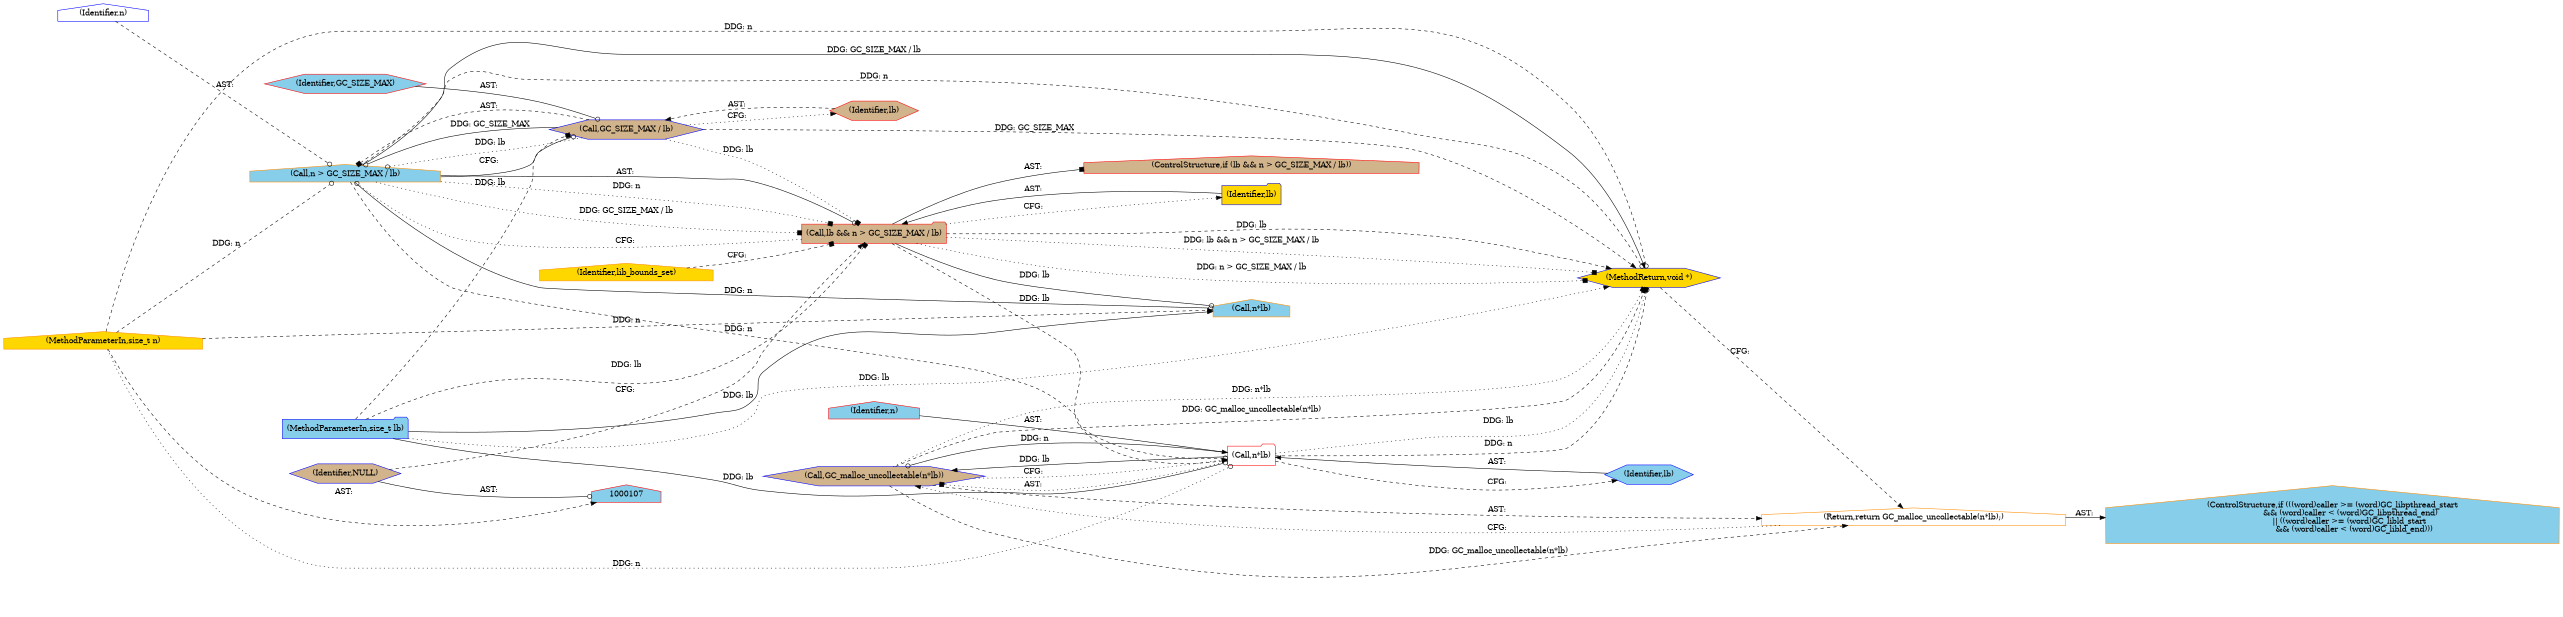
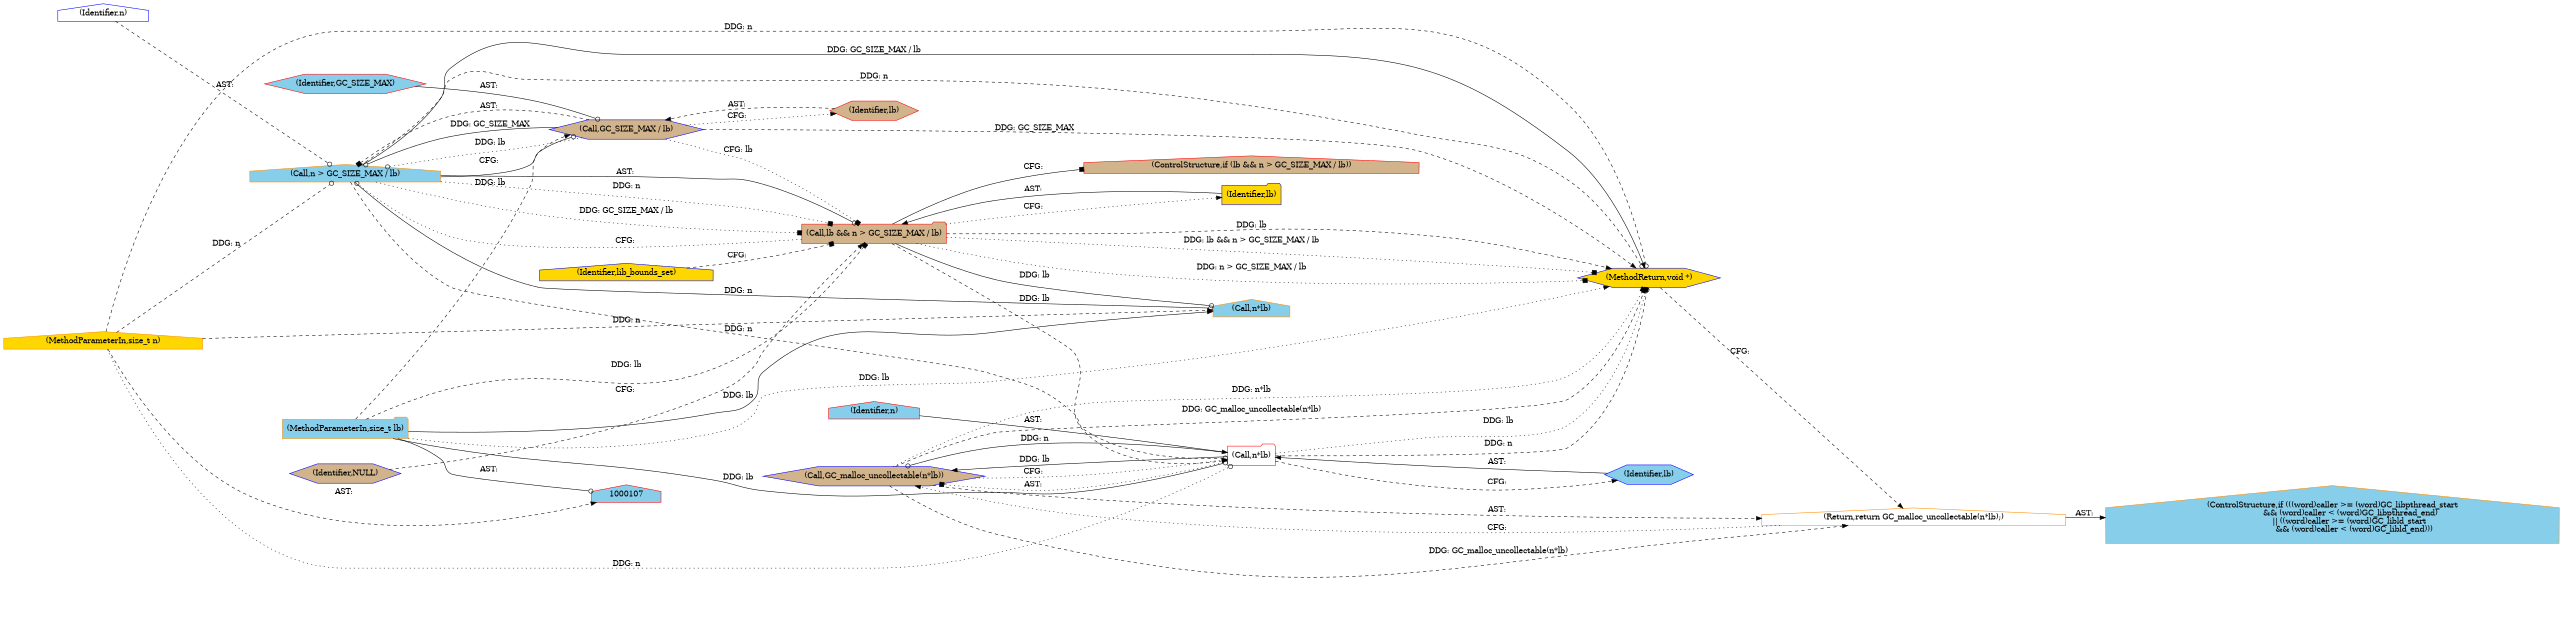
(738, 150) -> (738, 150)
(1034, 167) -> (1034, 167)
(626, 273) -> (626, 273)
(471, 282) -> (471, 282)
(345, 429) -> (345, 429)
(482, 496) -> (487, 480)
